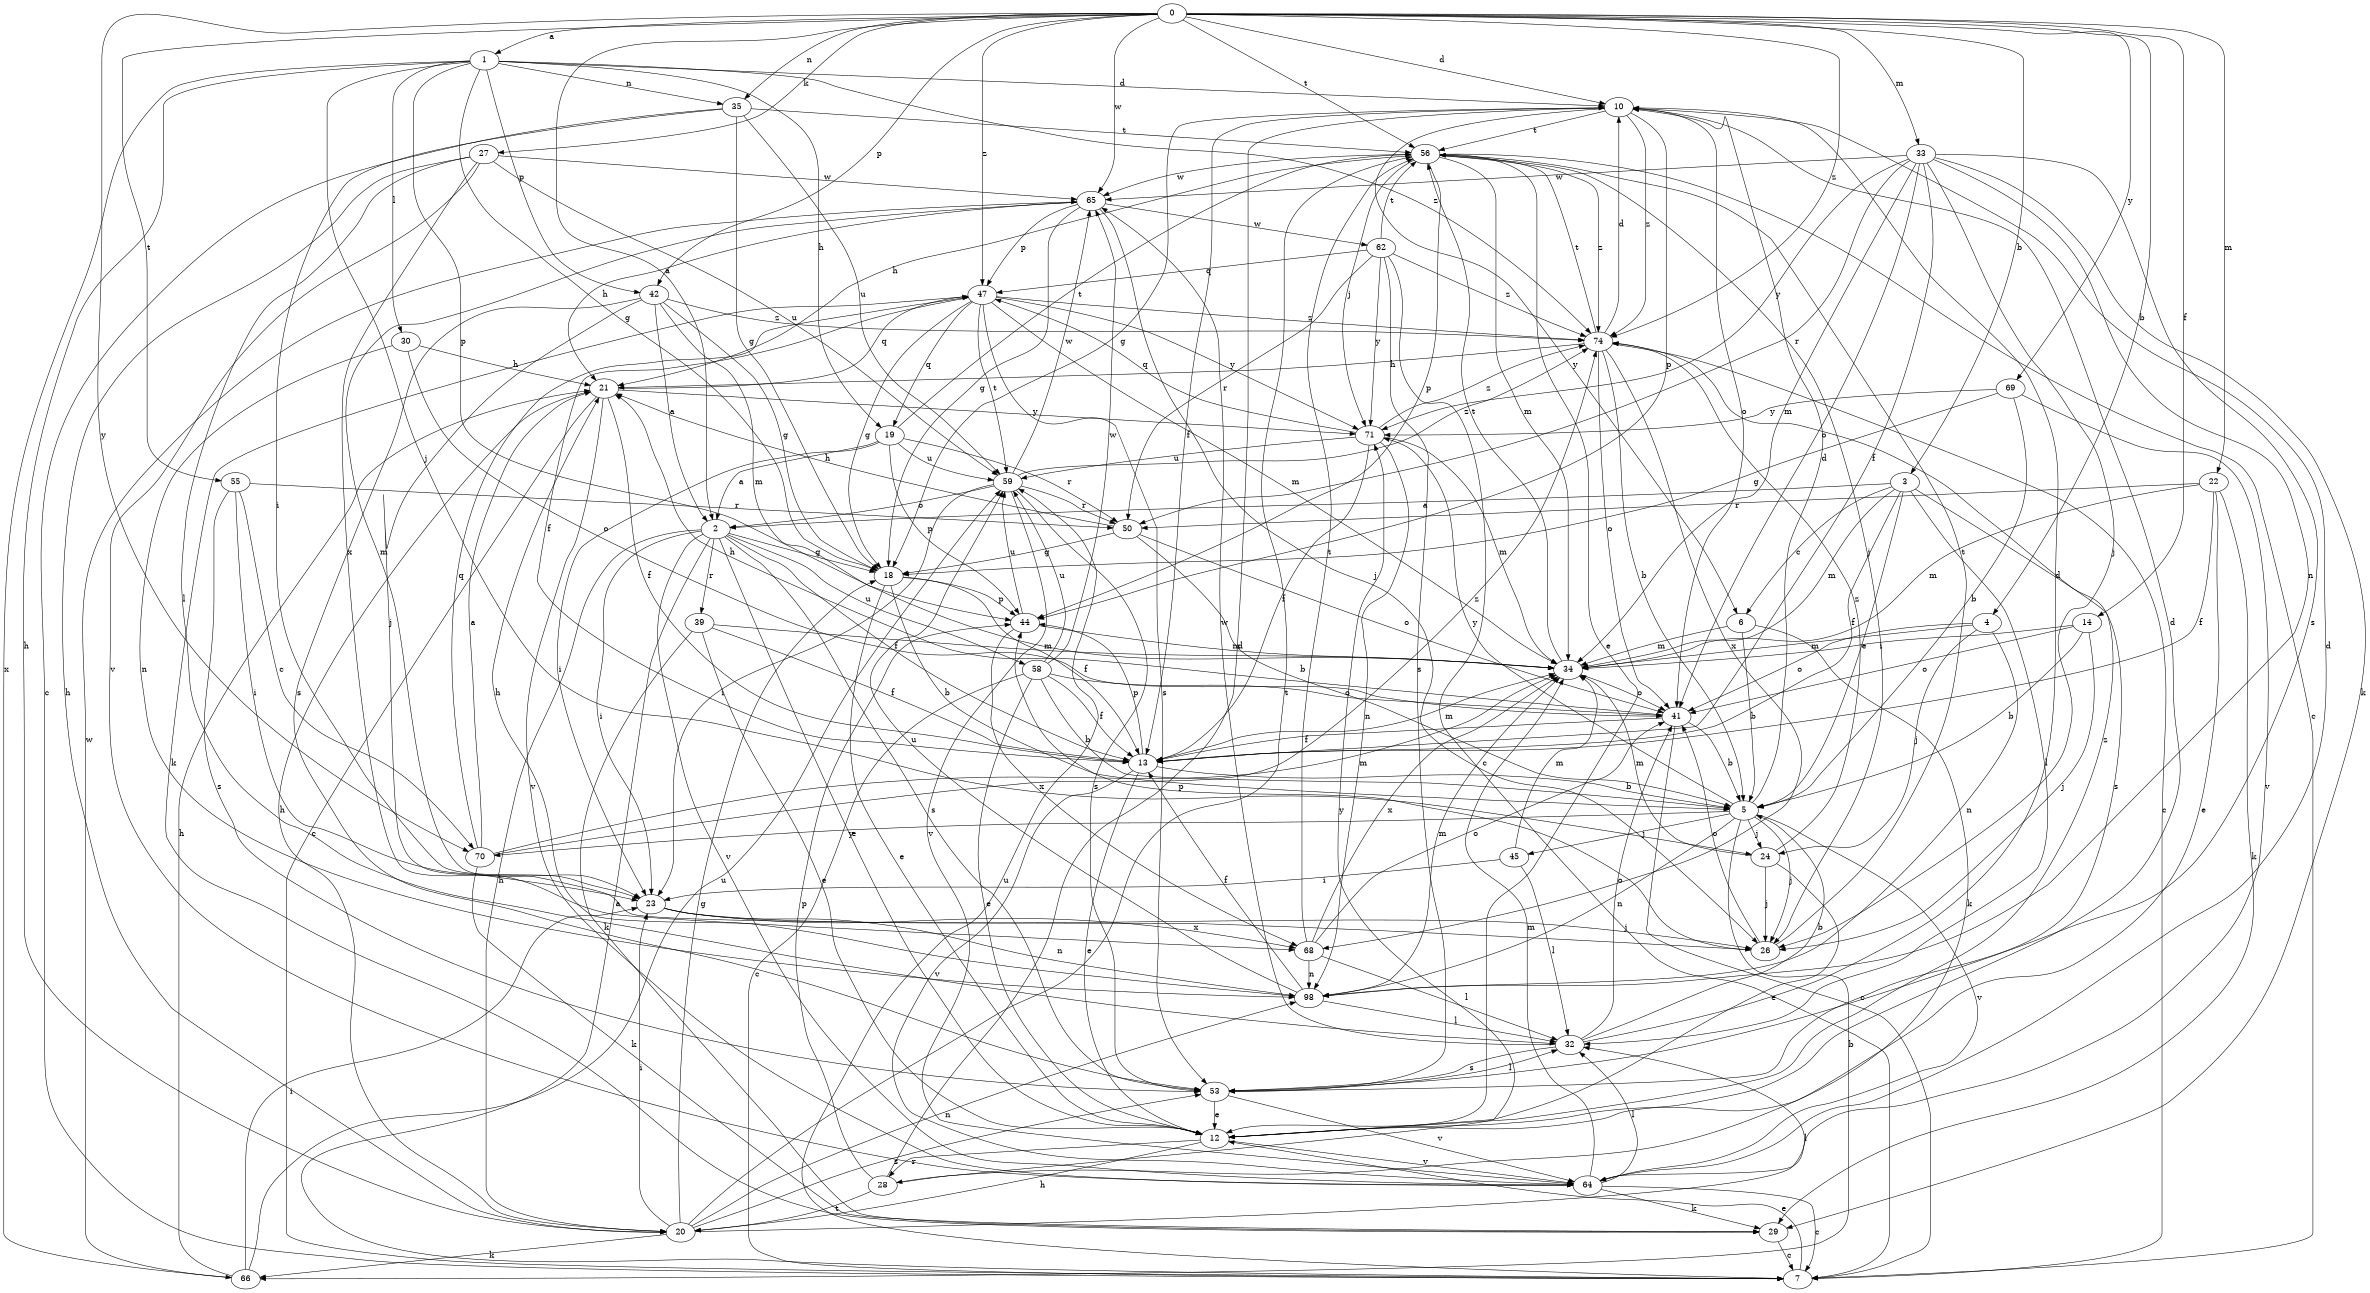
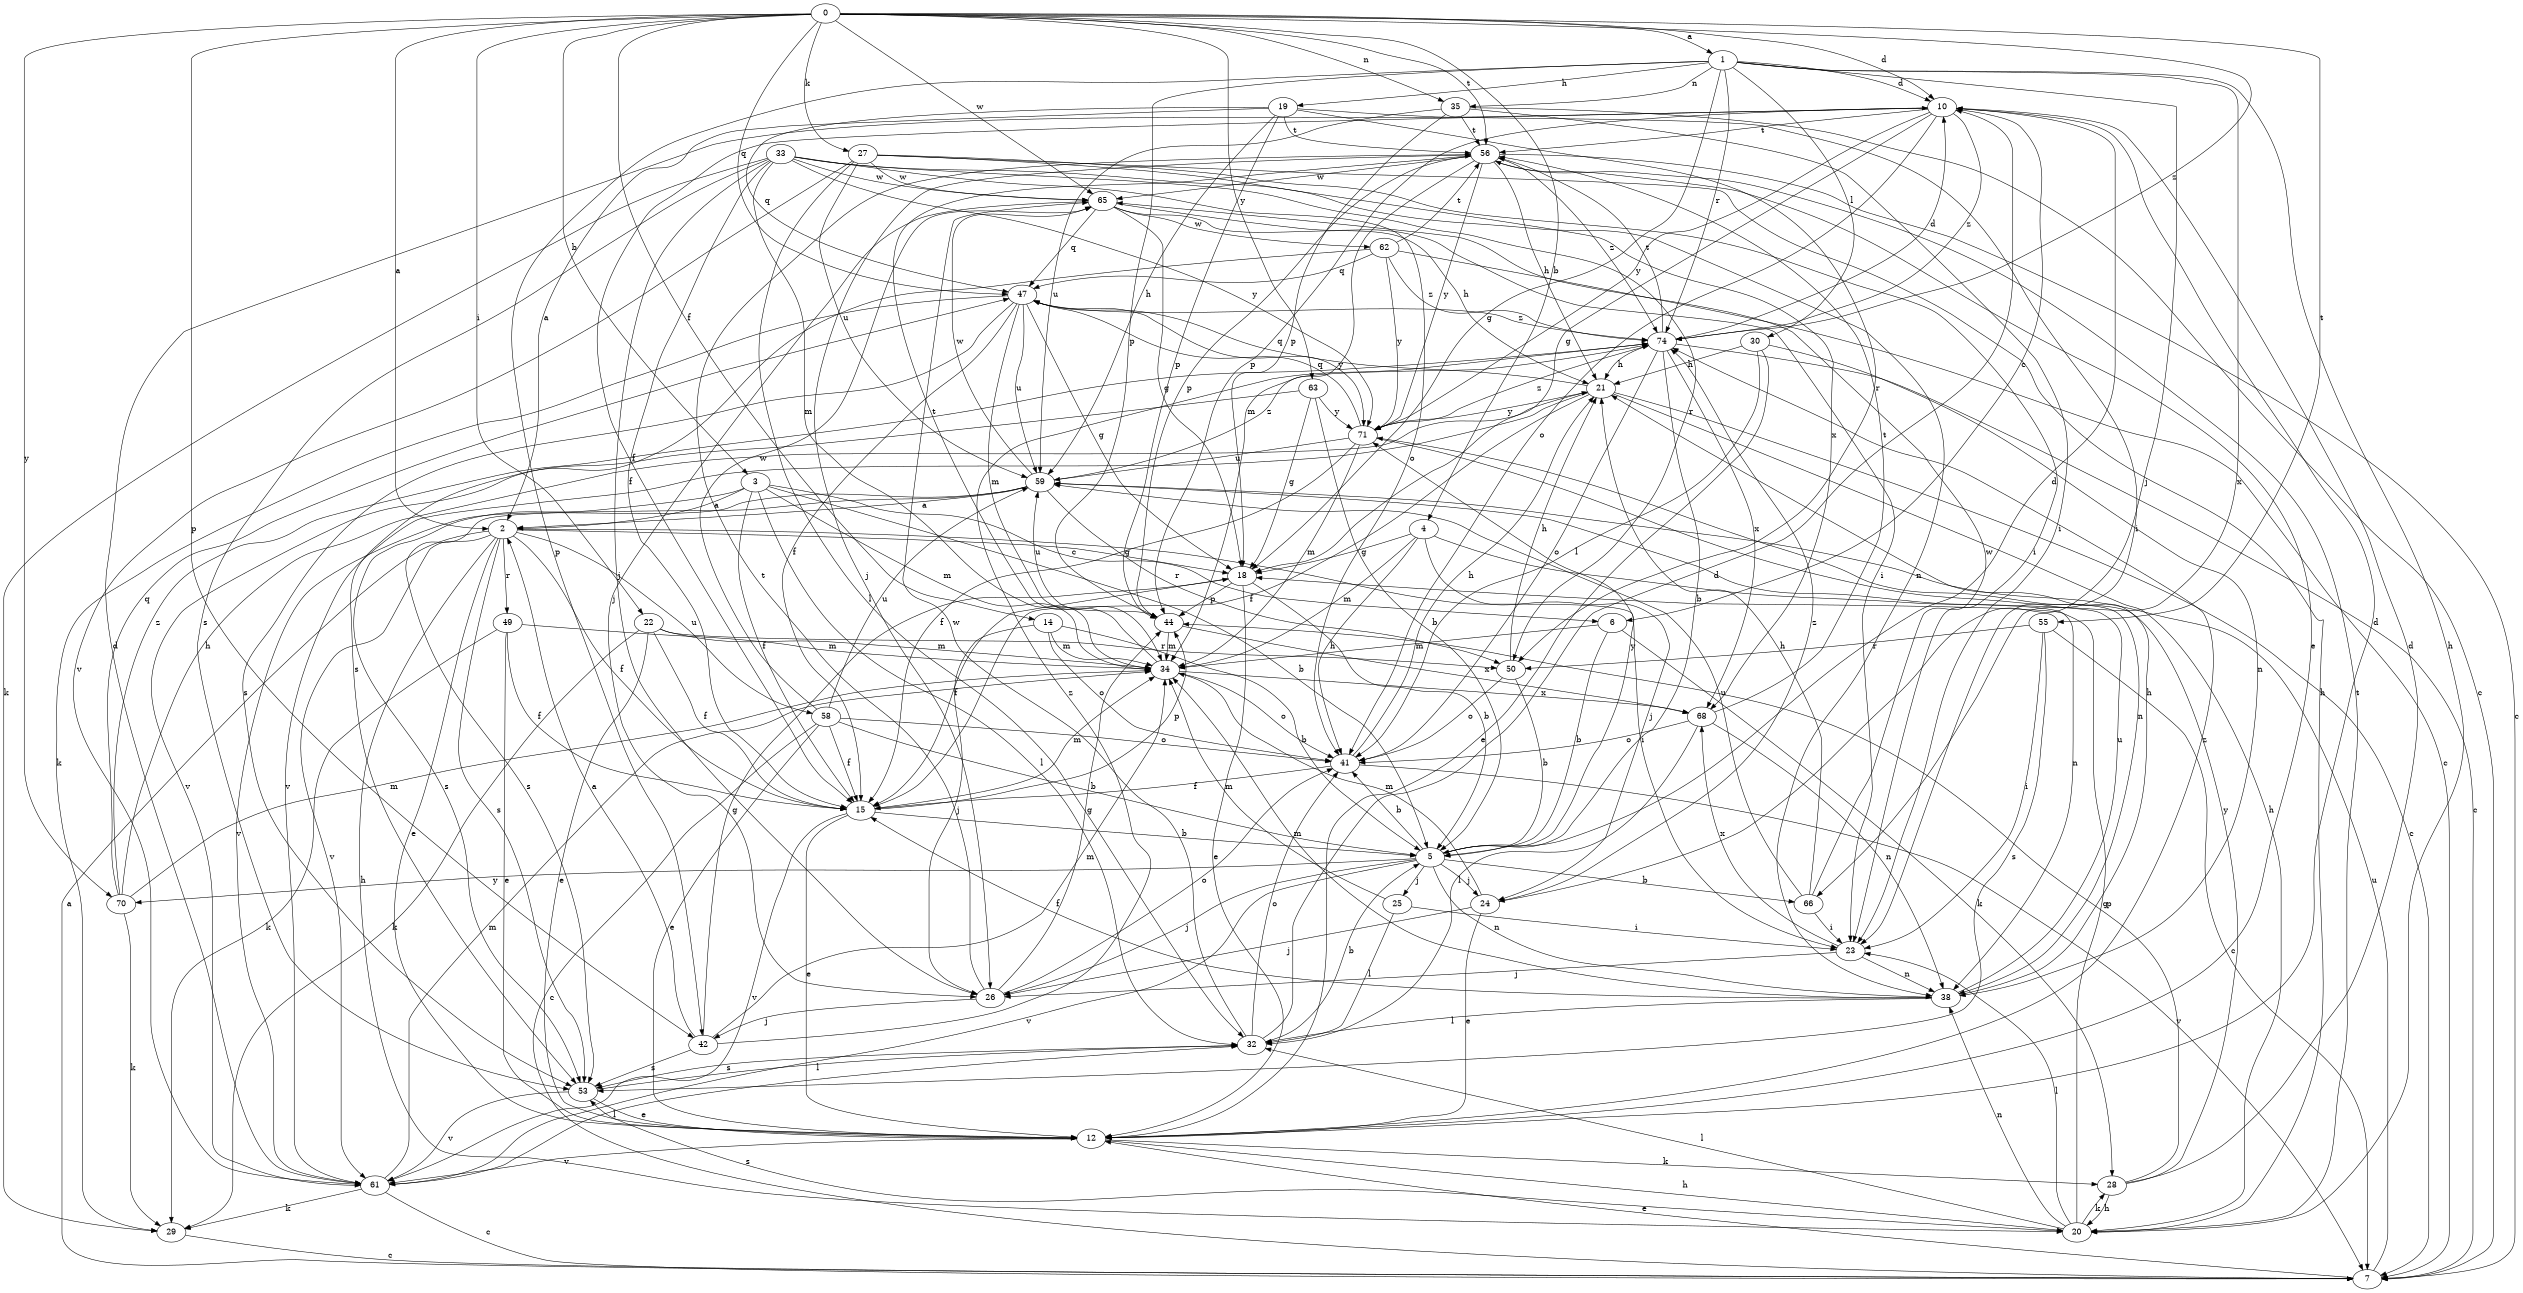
(1582, 18) -> none
(985, 154) -> (744, 154)
(1436, 201) -> (1718, 201)
(1023, 248) -> (1073, 248)
(2228, 248) -> (478, 318)
none -> (1637, 266)
(1350, 295) -> (1446, 295)
(752, 342) -> (1293, 342)
(928, 357) -> (912, 116)
(1575, 365) -> (2024, 365)
(1224, 379) -> none
(995, 389) -> (1019, 389)
(2011, 389) -> (1313, 389)
(930, 459) -> (1148, 295)
(921, 506) -> (924, 506)
(606, 529) -> (1577, 553)
(384, 553) -> (1882, 576)
(1017, 555) -> (1344, 554)
(473, 623) -> (208, 646)
(699, 623) -> (508, 623)
(1864, 646) -> (1301, 670)
(1881, 646) -> (1066, 646)
(796, 655) -> (1731, 245)
(1800, 670) -> (1333, 646)
(287, 700) -> (2221, 938)
(1719, 754) -> (1390, 813)
(1143, 764) -> (861, 810)
none -> (1407, 785)
(1181, 787) -> (1090, 810)
(1397, 790) -> (1469, 691)
(397, 822) -> (845, 1007)
(1514, 857) -> (1397, 904)
(1309, 998) -> (1946, 998)
(1862, 998) -> (2179, 1021)
(641, 1068) -> (2057, 1092)
(914, 1162) -> (1665, 1162)
(1588, 1186) -> (375, 1186)
(837, 1209) -> (2107, 1209)
(476, 1255) -> (2091, 1210)
